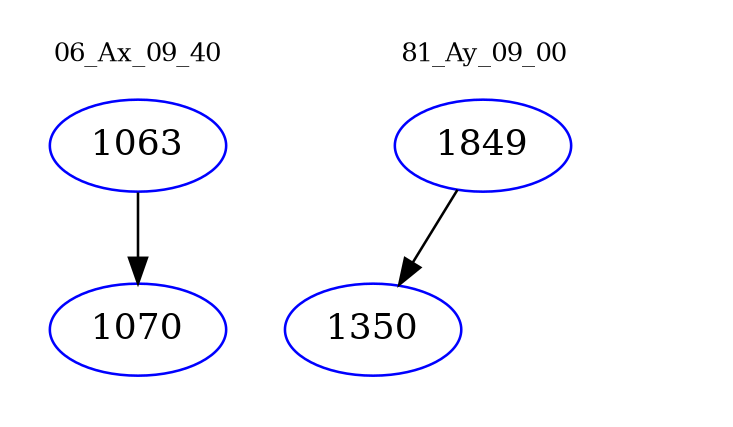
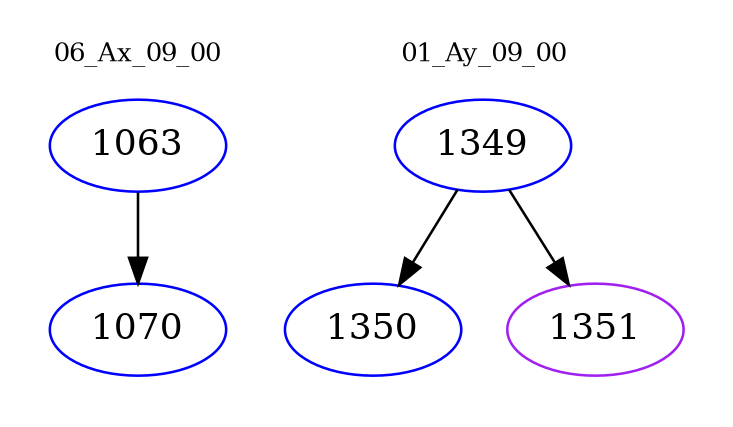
(138, 55) -> (138, 55)
(484, 55) -> (484, 55)
(483, 146) -> (483, 146)
none -> (595, 330)
